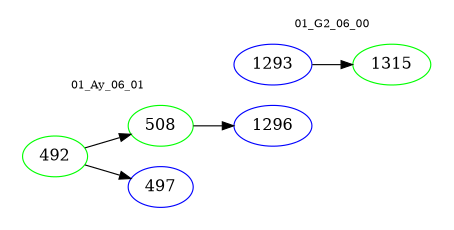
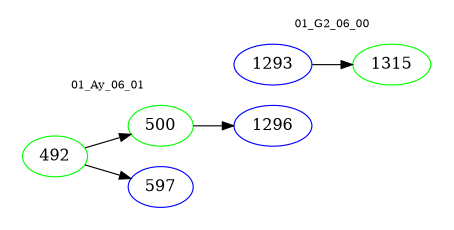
(161, 126) -> (161, 126)
(161, 187) -> (161, 187)
